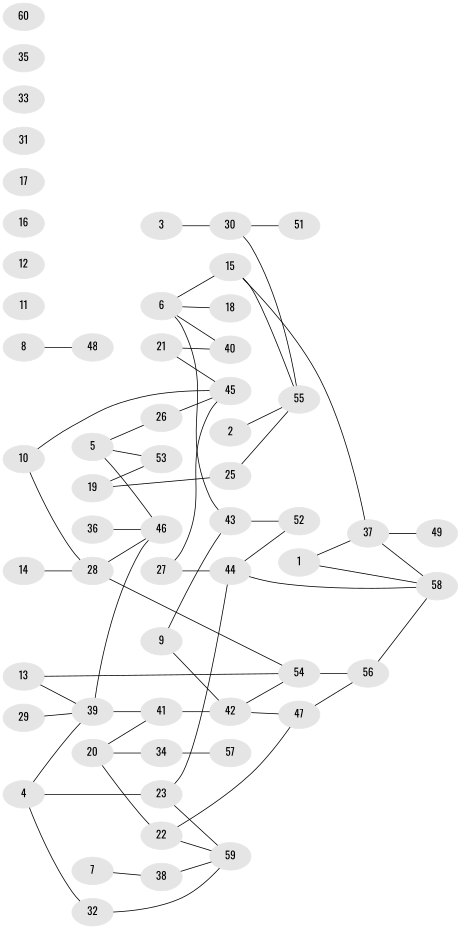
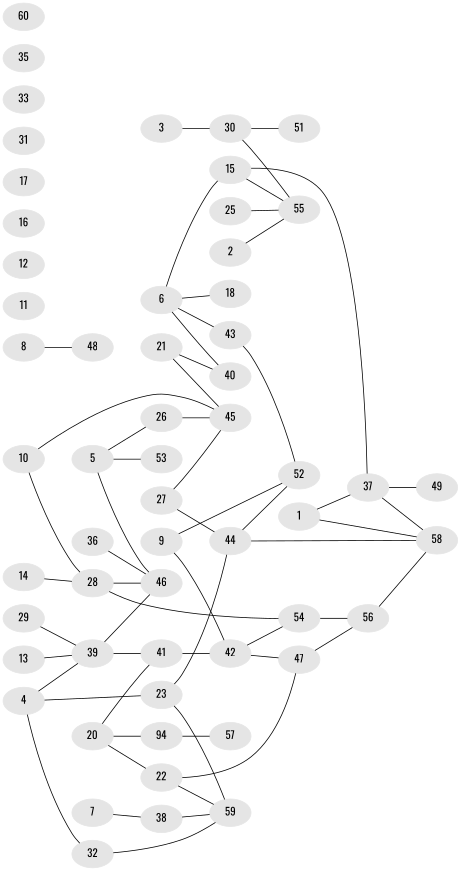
(93, 488) -> none
(193, 580) -> (230, 508)
(161, 675) -> none
(161, 753) -> (161, 736)
